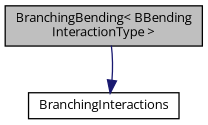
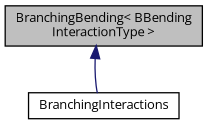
(113, 63) -> (95, 76)
